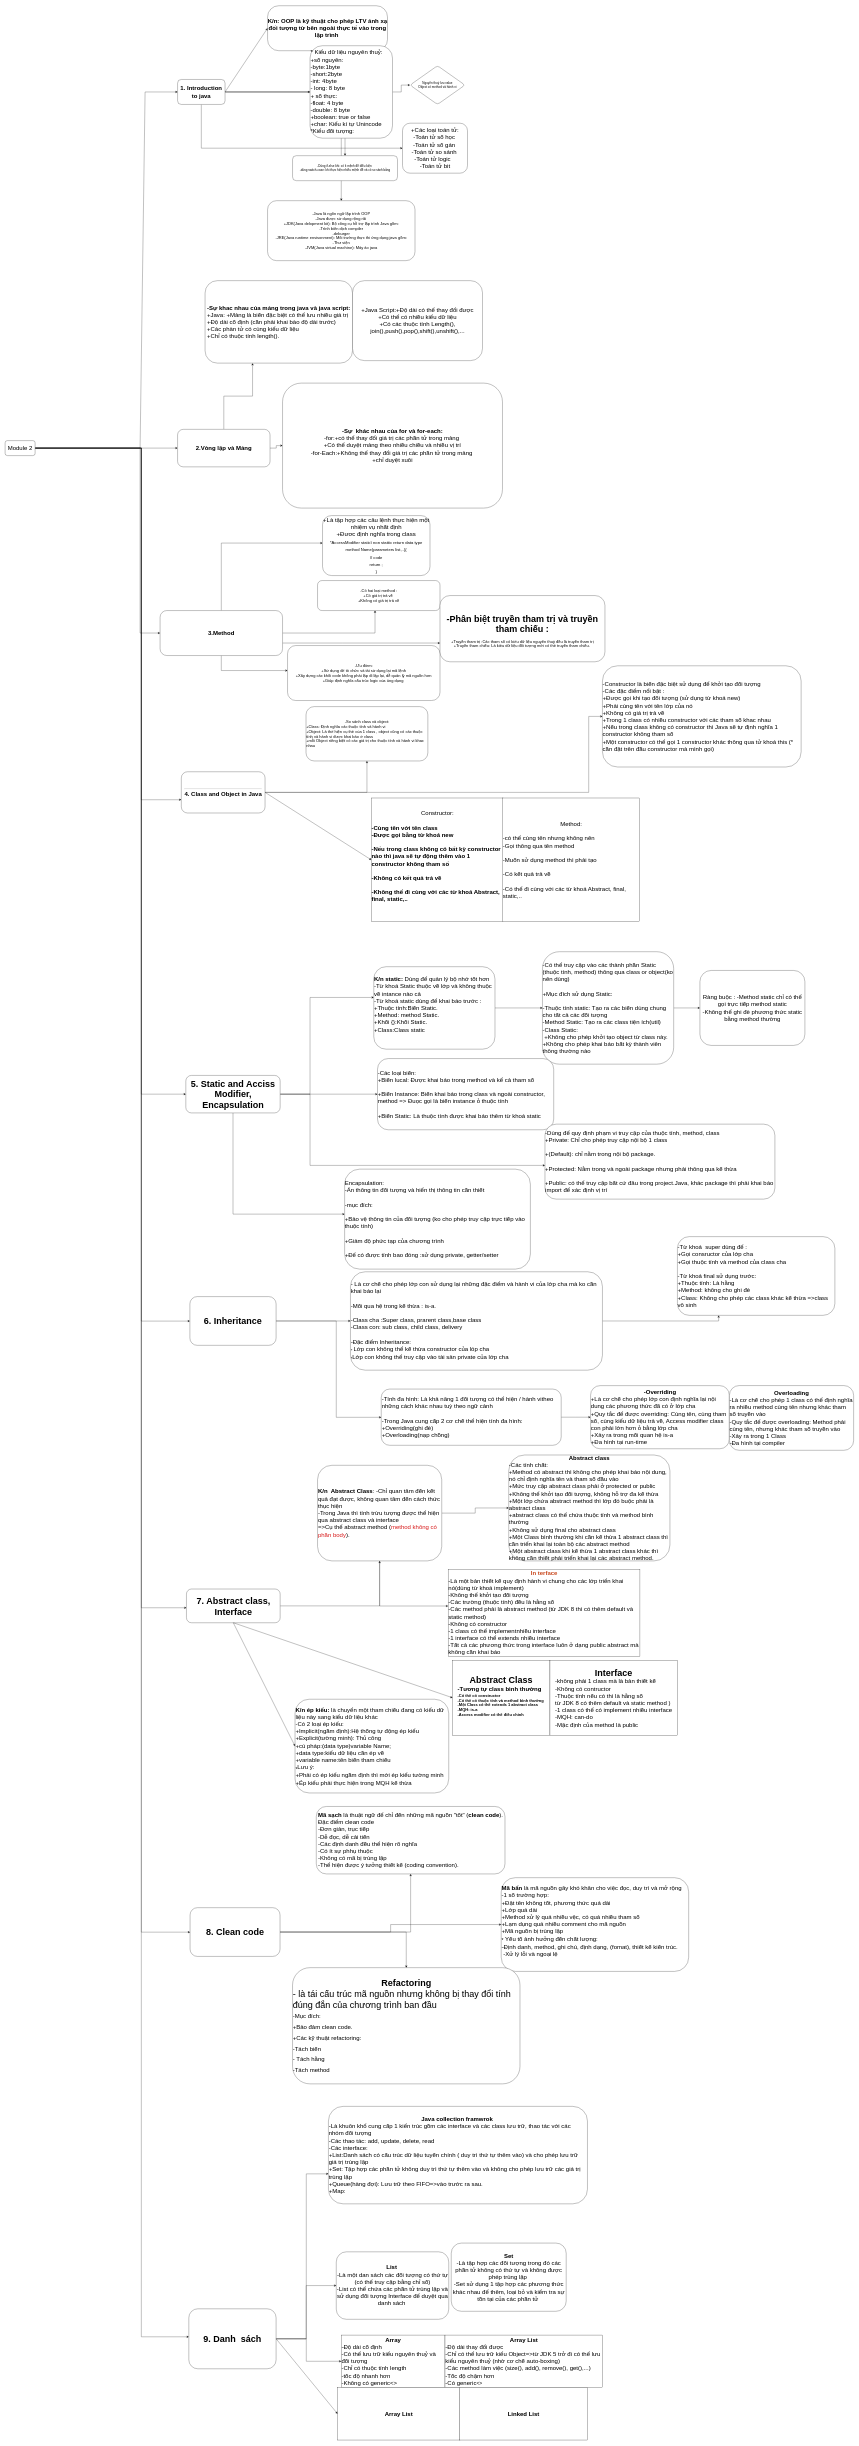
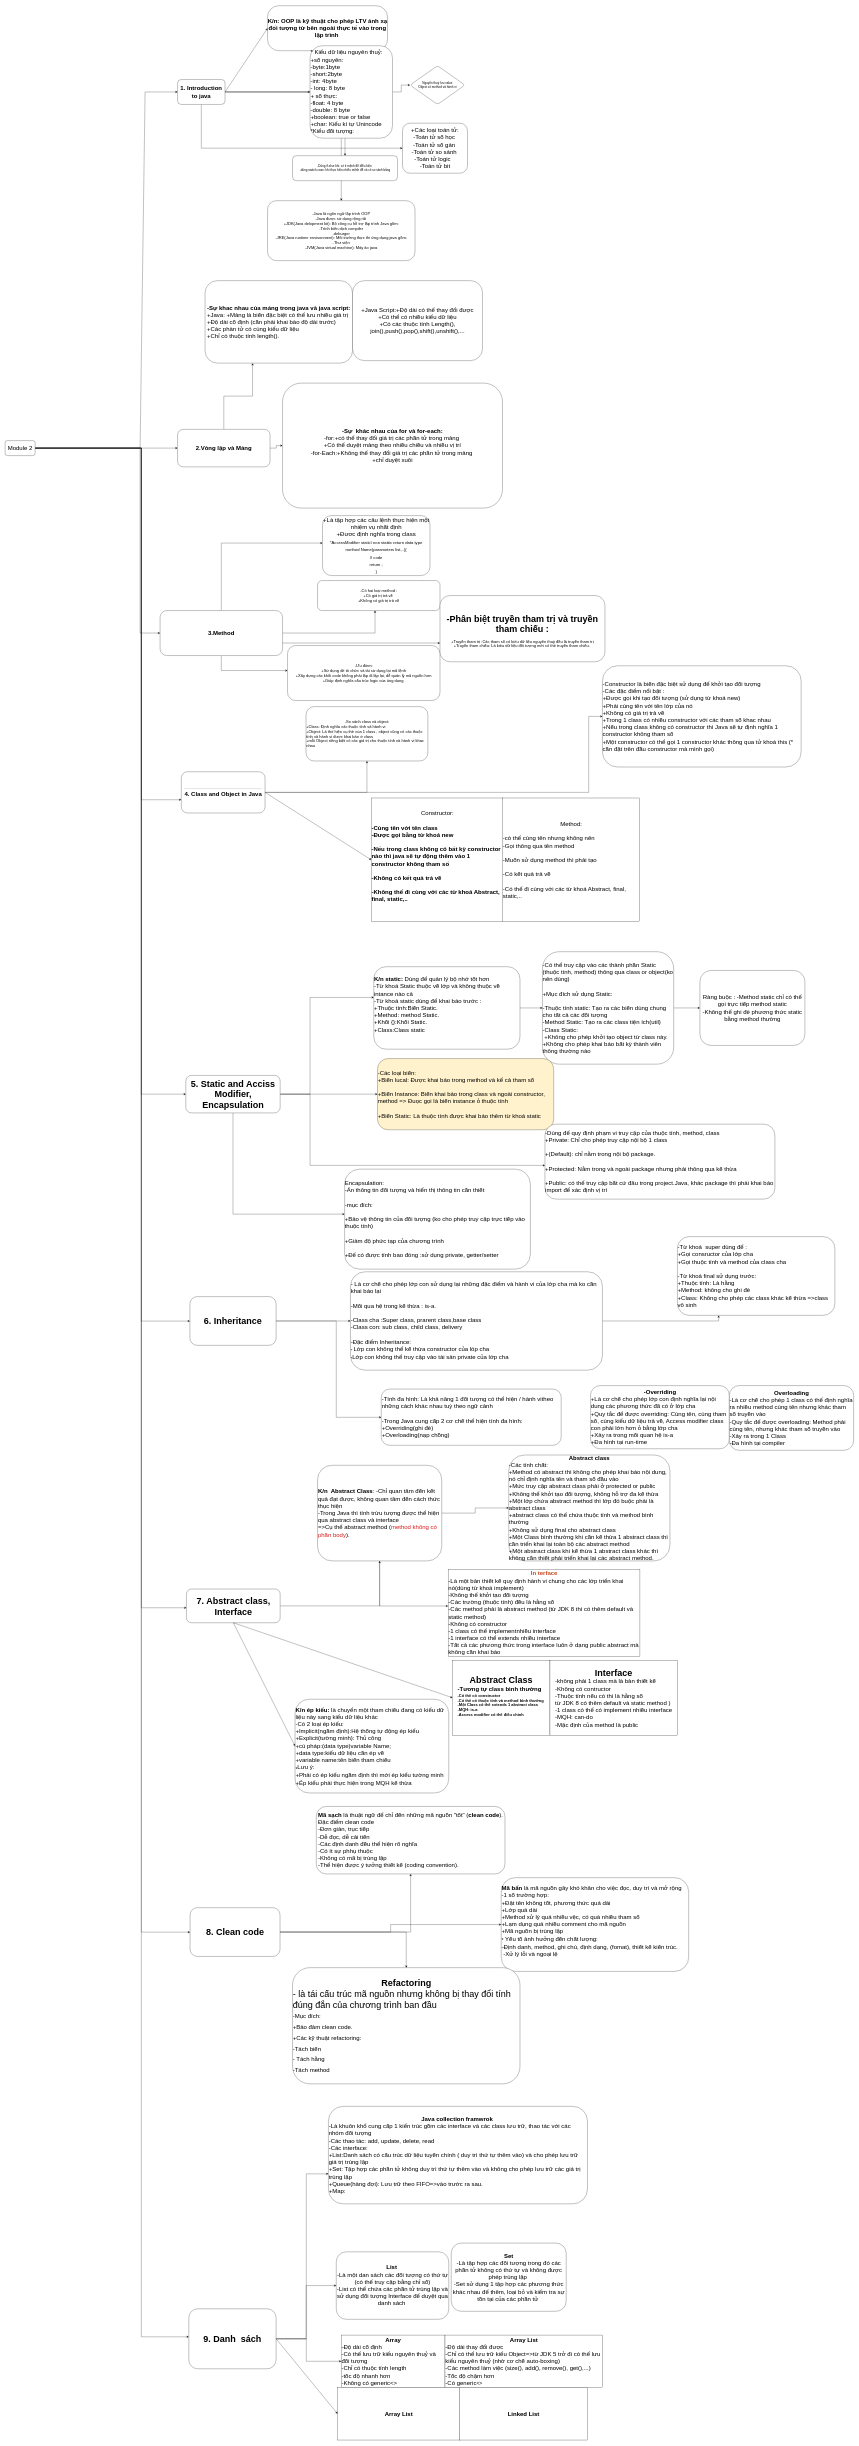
(435, 1008) -> (447, 1008)
(466, 1094) -> (466, 1094)
(587, 1417) -> none
